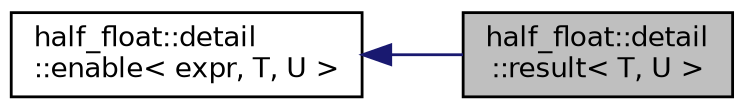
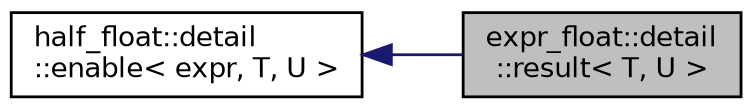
(598, 55) -> (602, 55)
